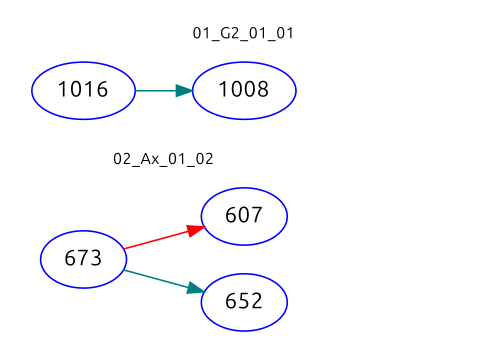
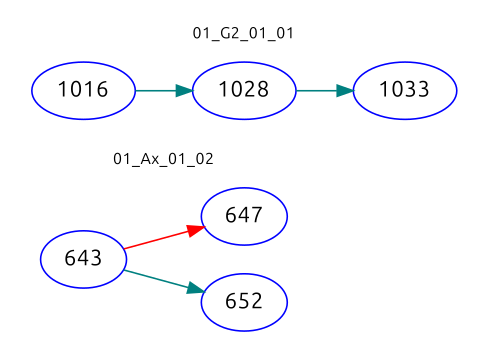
(244, 91) -> (244, 91)
none -> (405, 91)
(164, 160) -> (164, 160)
(244, 216) -> (244, 216)
(84, 259) -> (84, 259)
